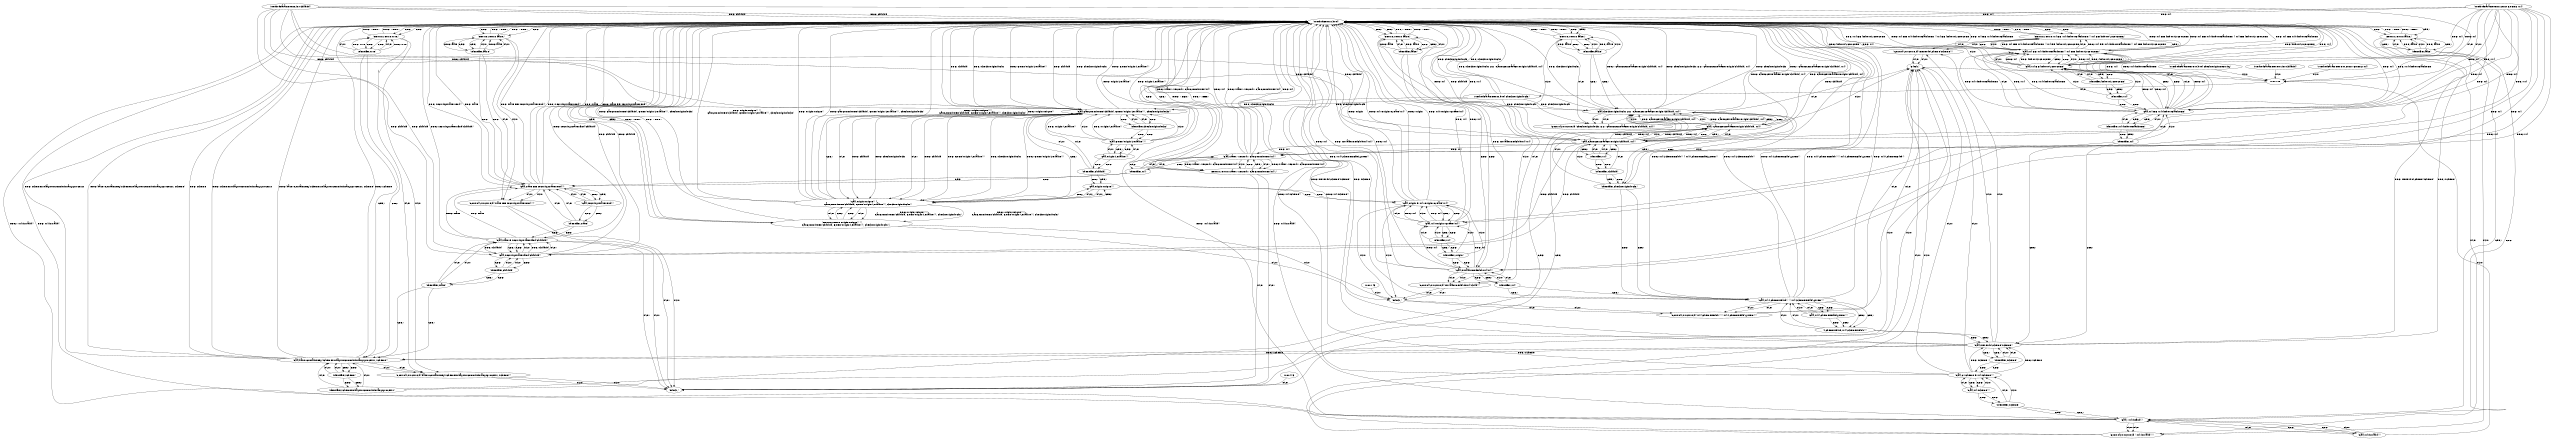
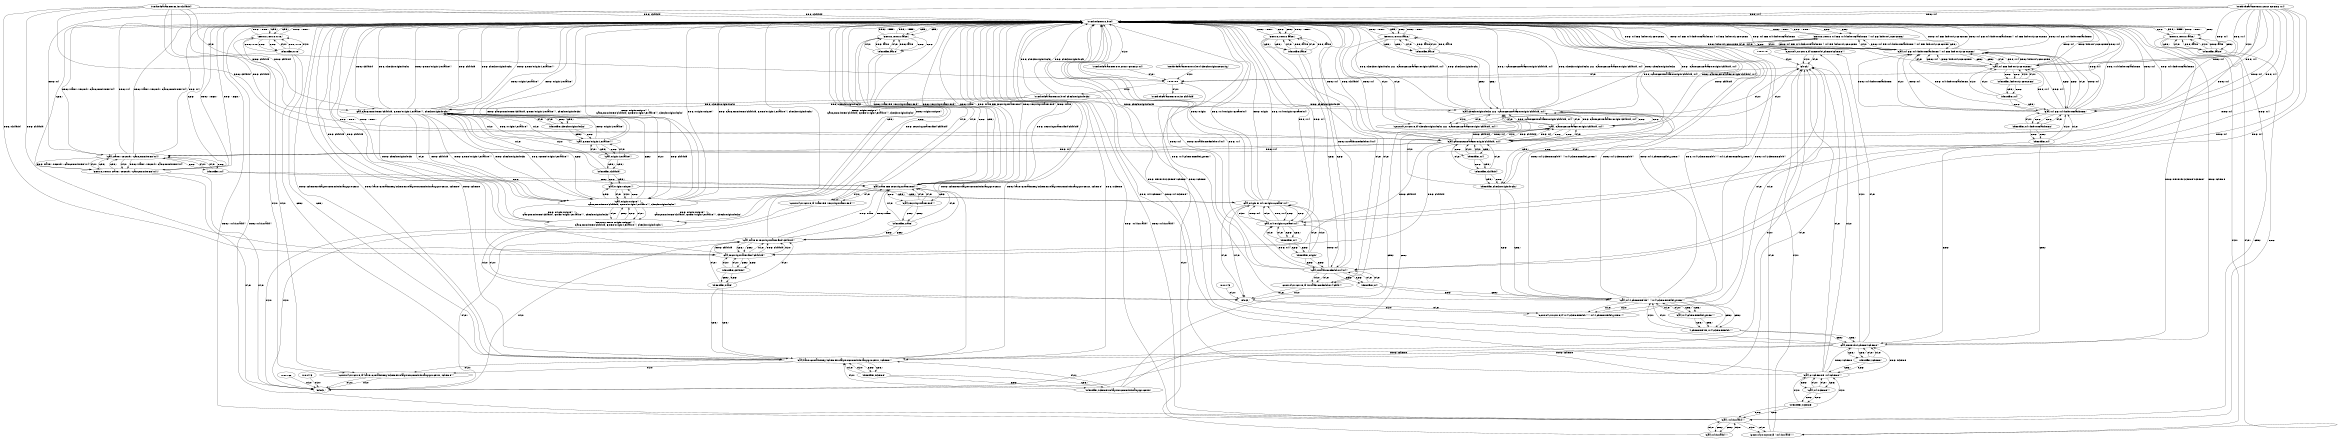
none -> (1762, 52)
(2275, 73) -> (1173, 88)
none -> (286, 375)
(2132, 420) -> (1733, 420)
